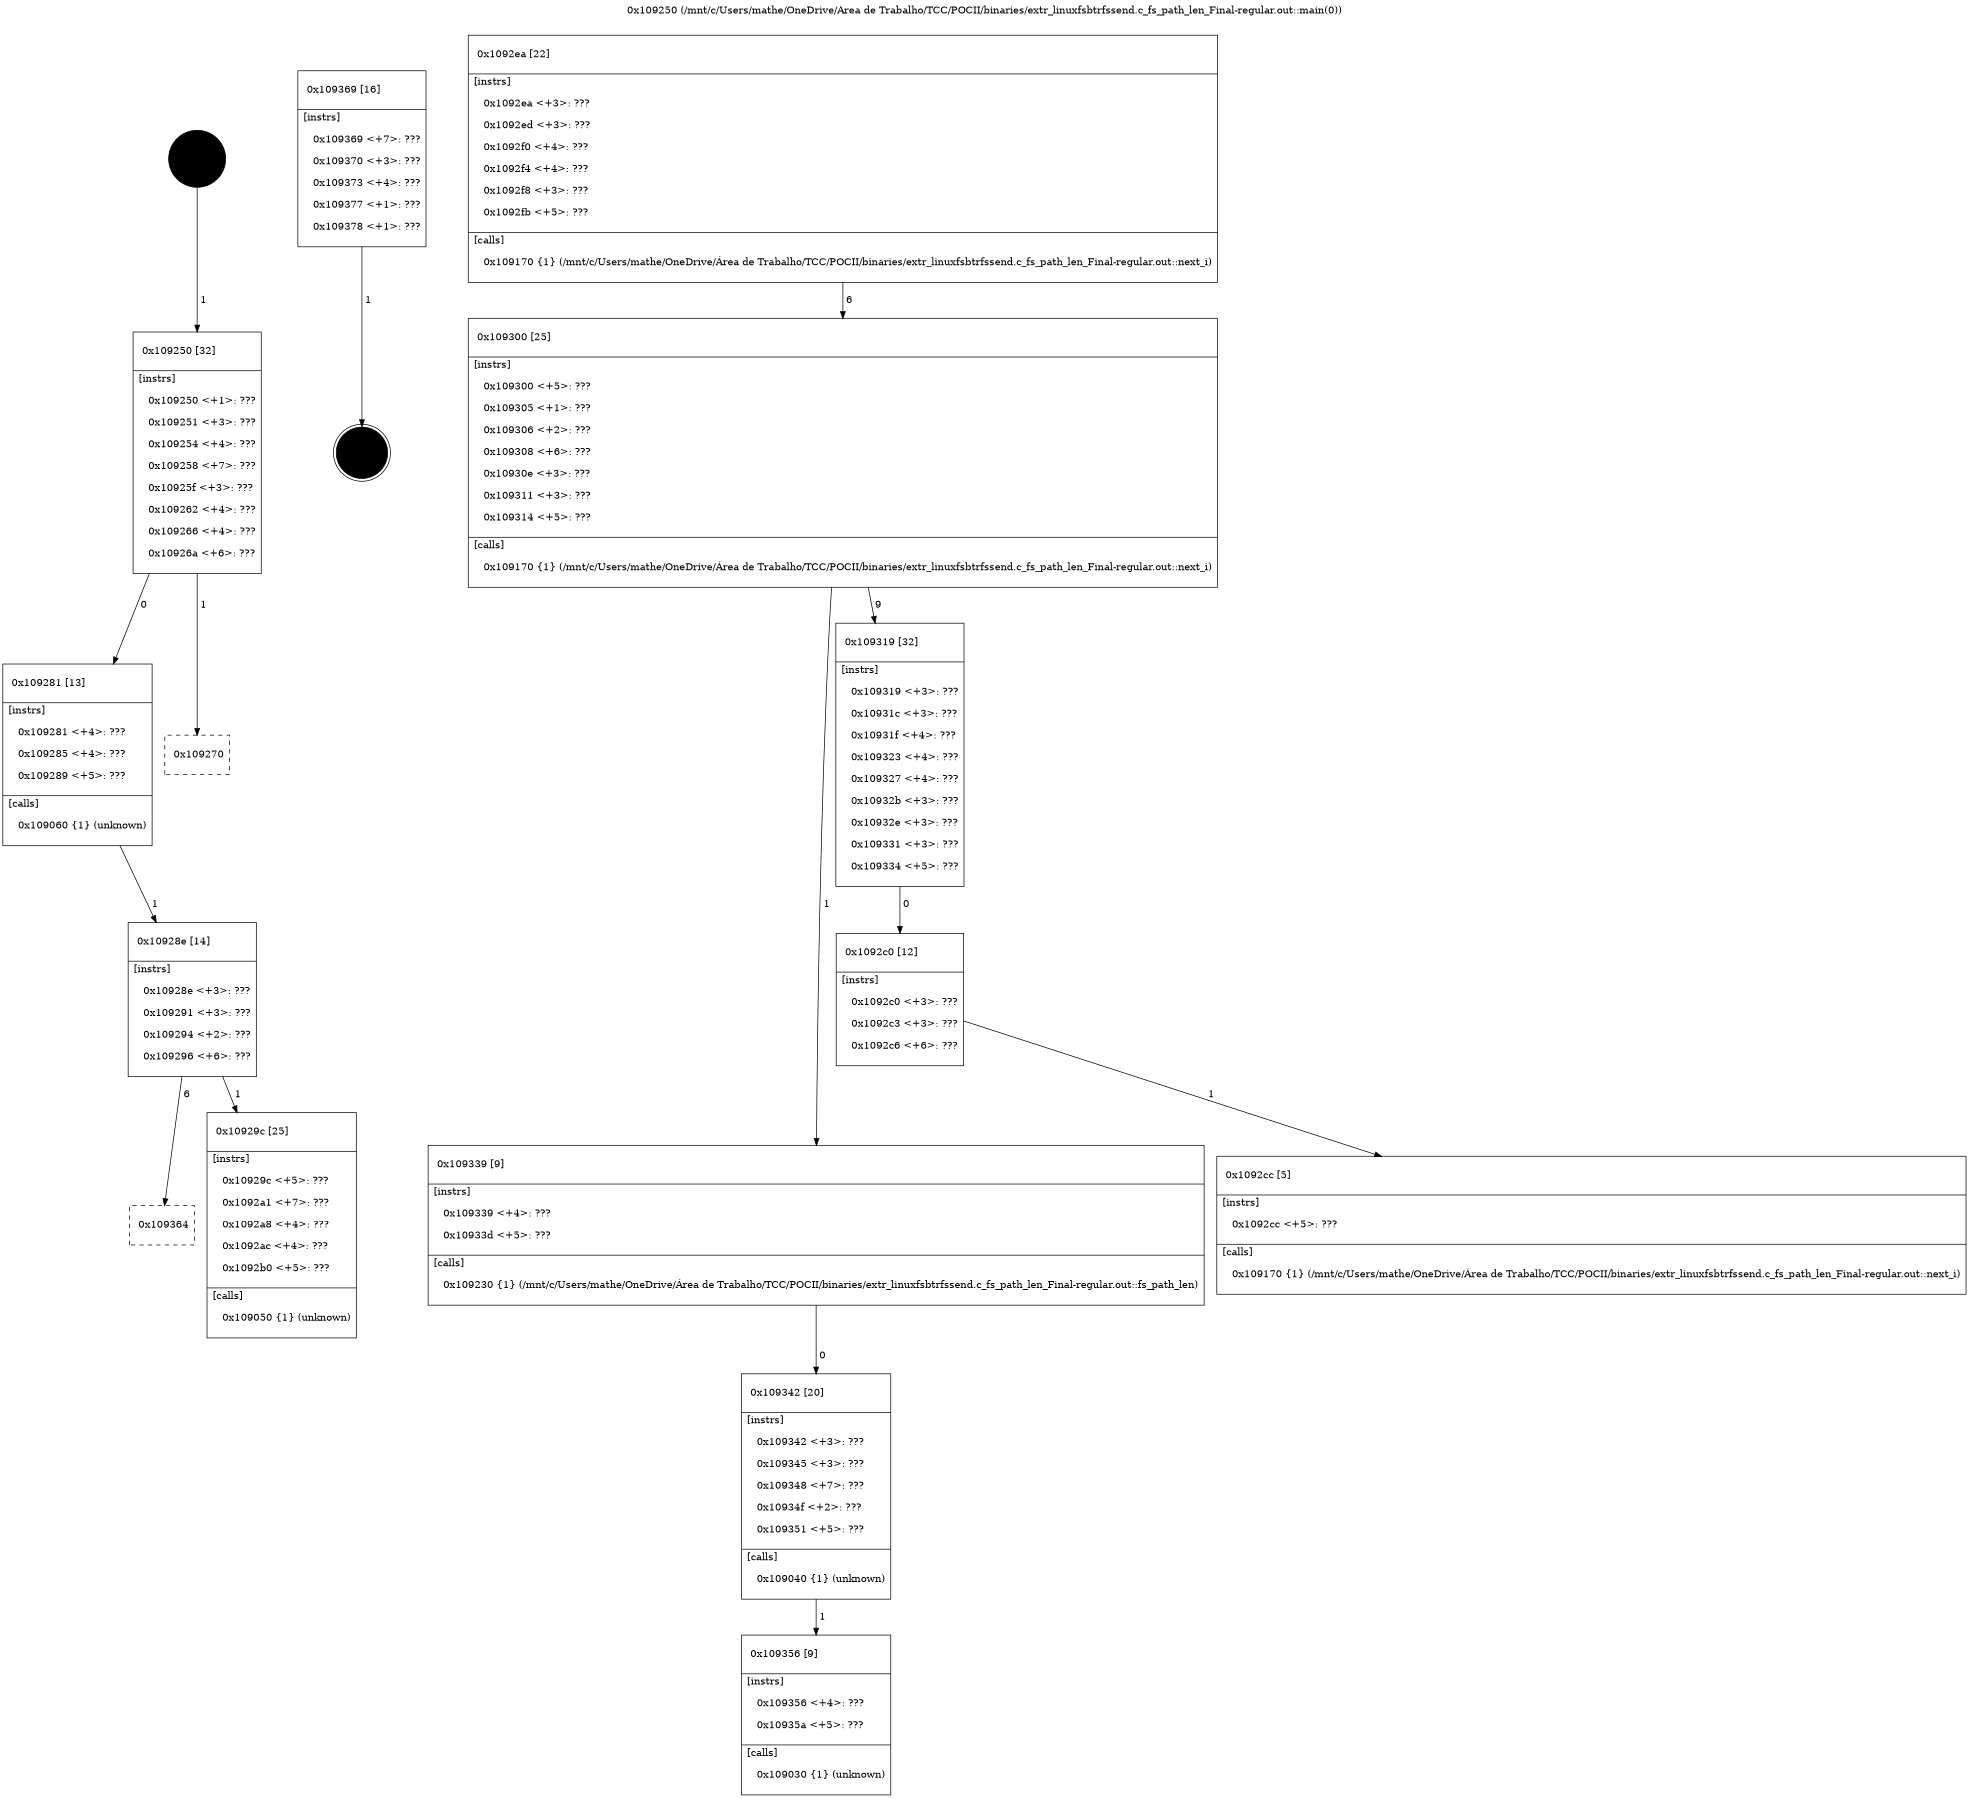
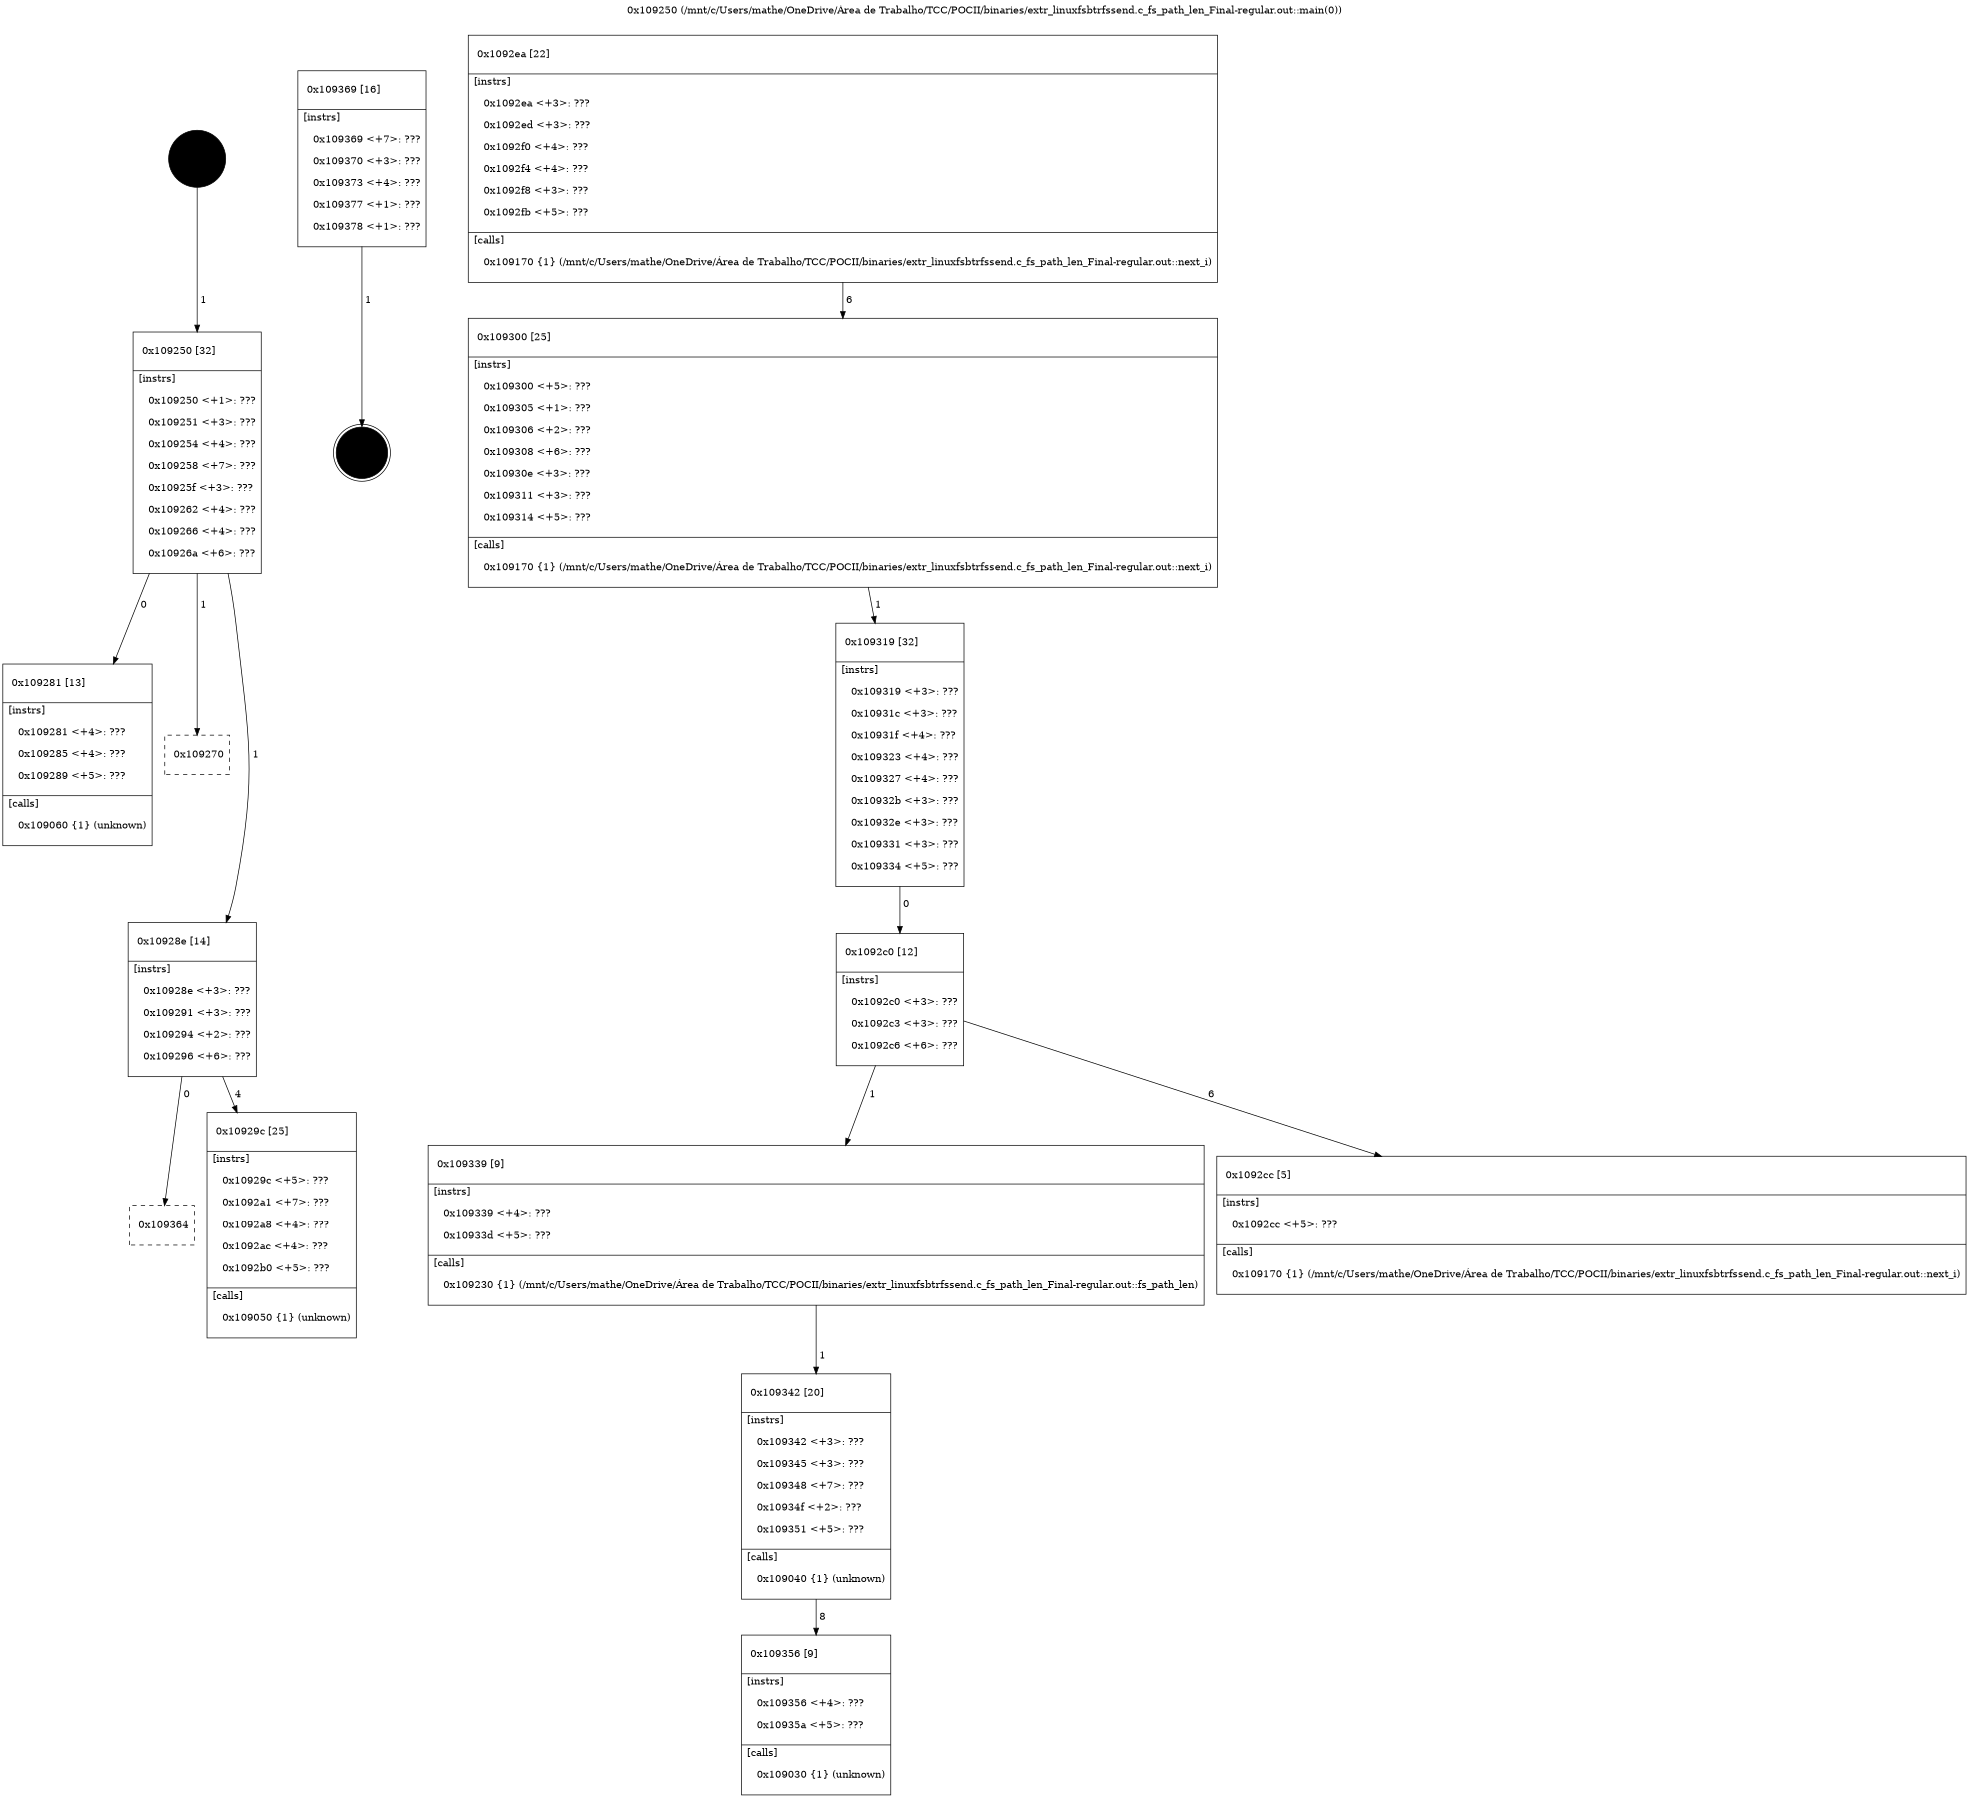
(877, 605) -> (877, 605)
(821, 863) -> (862, 1102)
(137, 881) -> (248, 745)
(185, 1095) -> (185, 1095)
(237, 1095) -> (237, 1095)
(1210, 1095) -> (1210, 1095)
(821, 1356) -> (821, 1356)
(821, 1617) -> (821, 1617)
